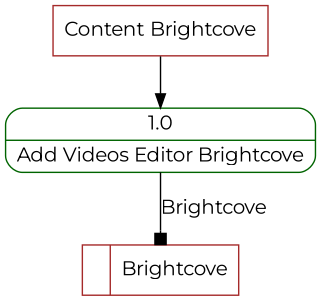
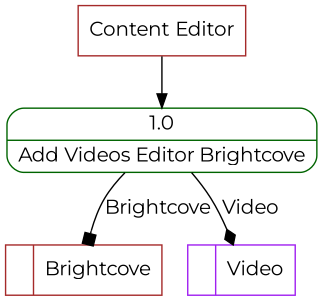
(161, 31) -> (162, 31)
none -> (241, 270)
